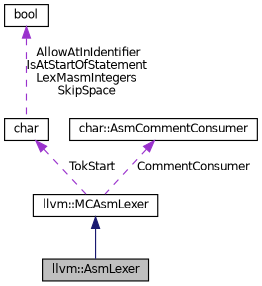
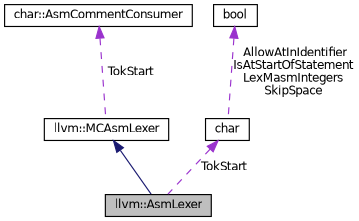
(192, 168) -> (129, 73)
(65, 172) -> (189, 172)
